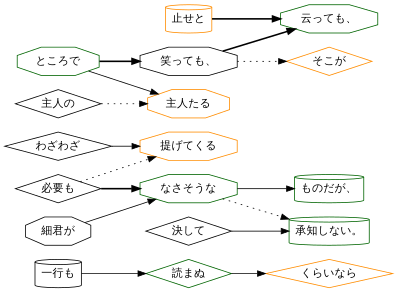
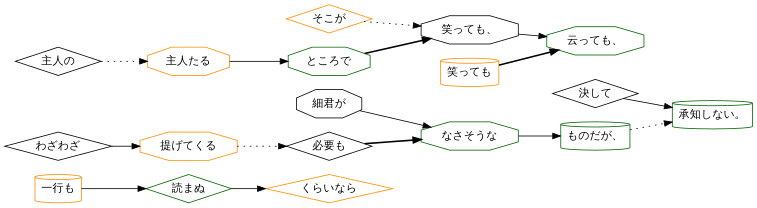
(189, 19) -> (470, 72)
(255, 41) -> (529, 35)
(258, 61) -> (389, 24)
(120, 81) -> (255, 61)
(114, 170) -> (258, 146)
(252, 208) -> (647, 127)
(58, 274) -> (58, 189)
